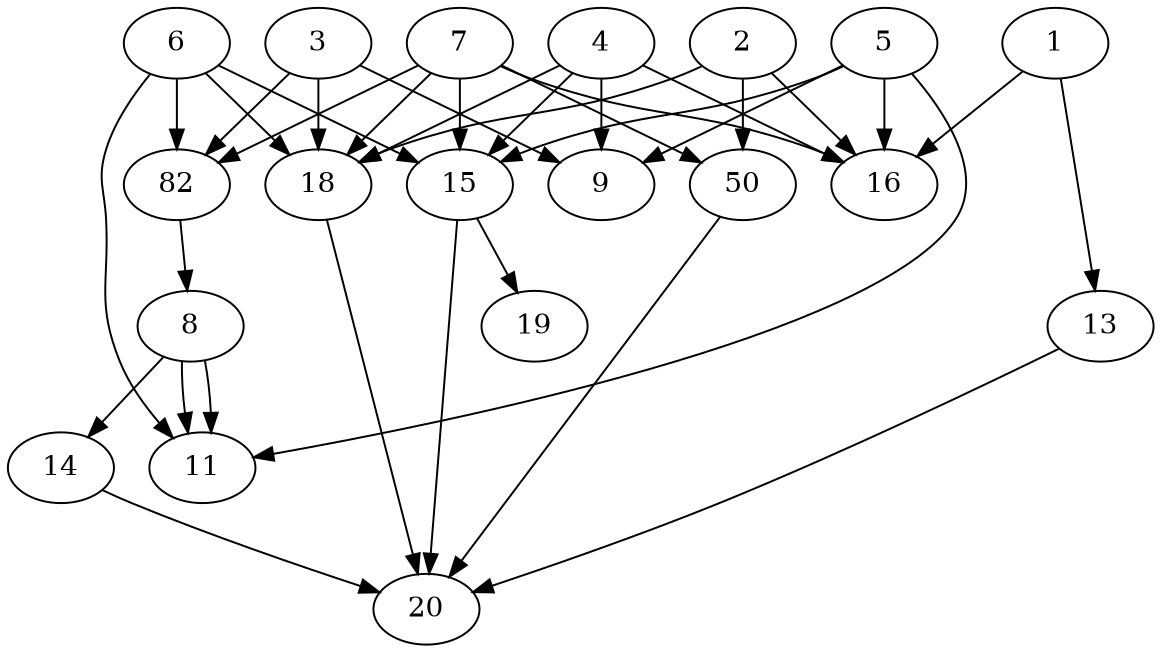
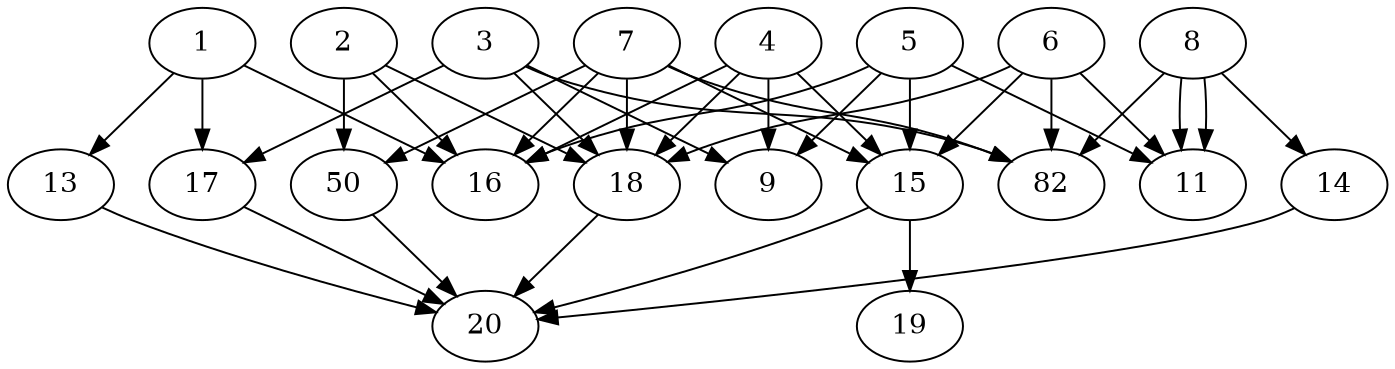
none -> (202, 185)
(183, 246) -> (1131, 105)
